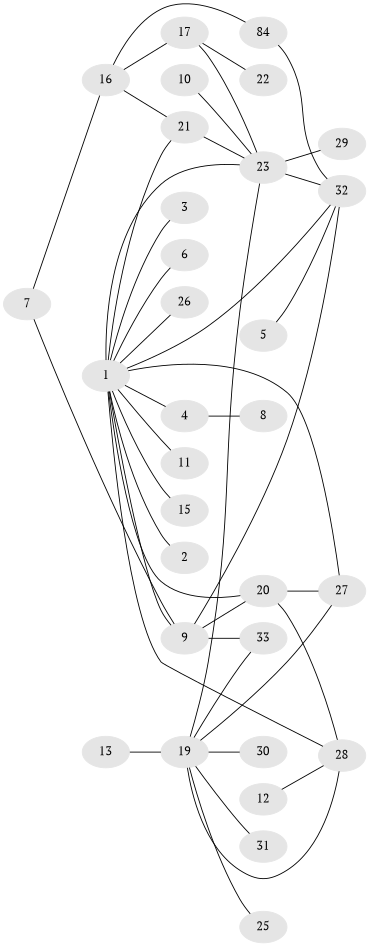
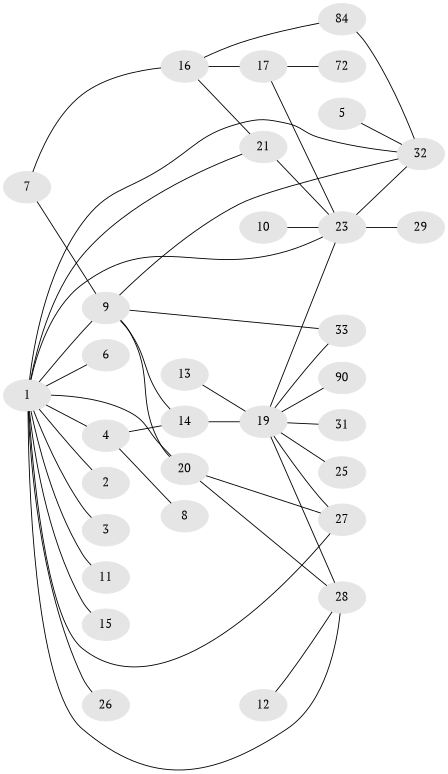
(263, 80) -> (342, 66)
none -> (185, 422)
(263, 752) -> (342, 378)
